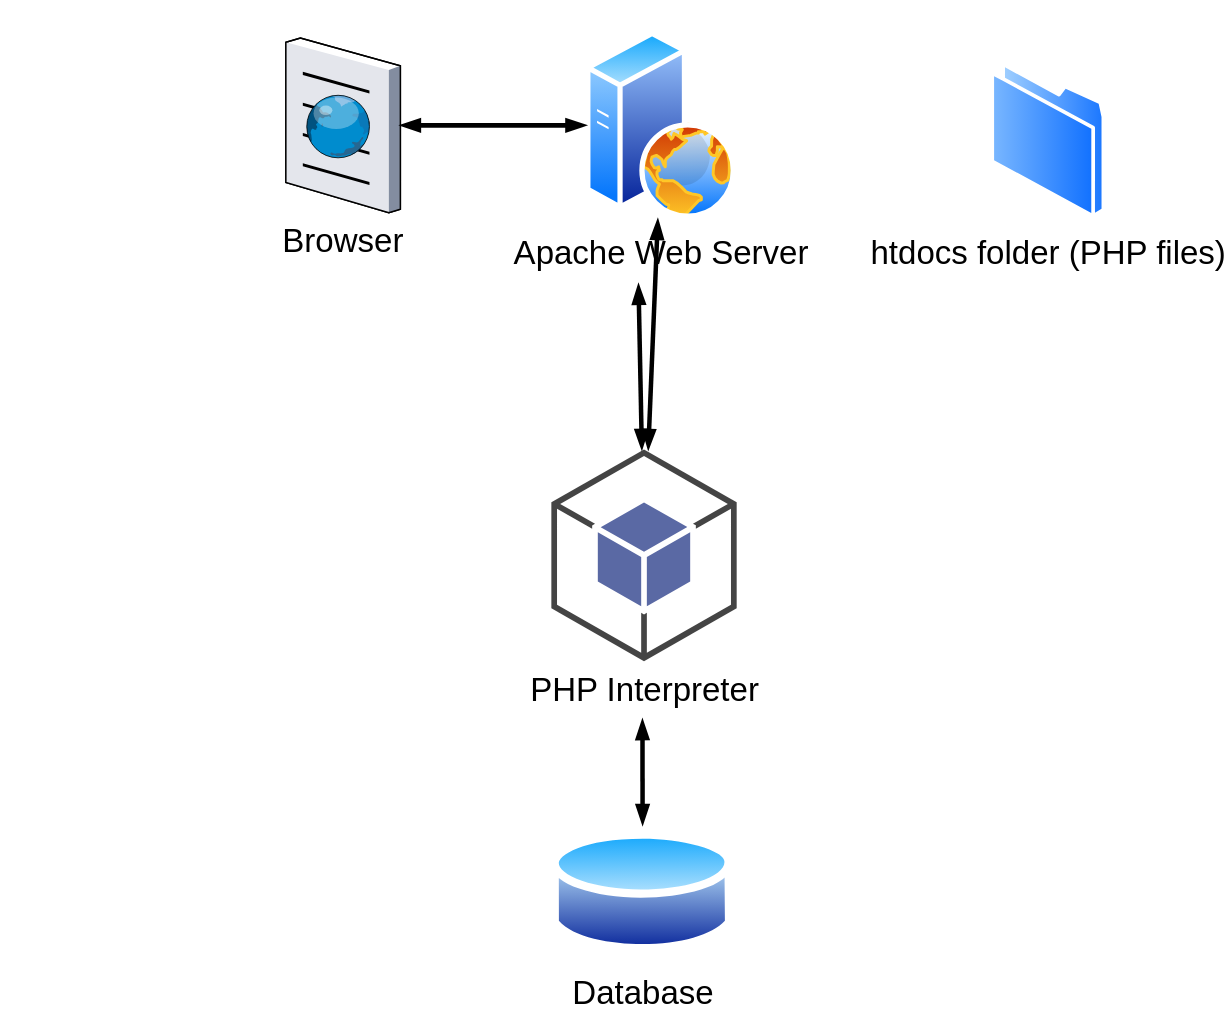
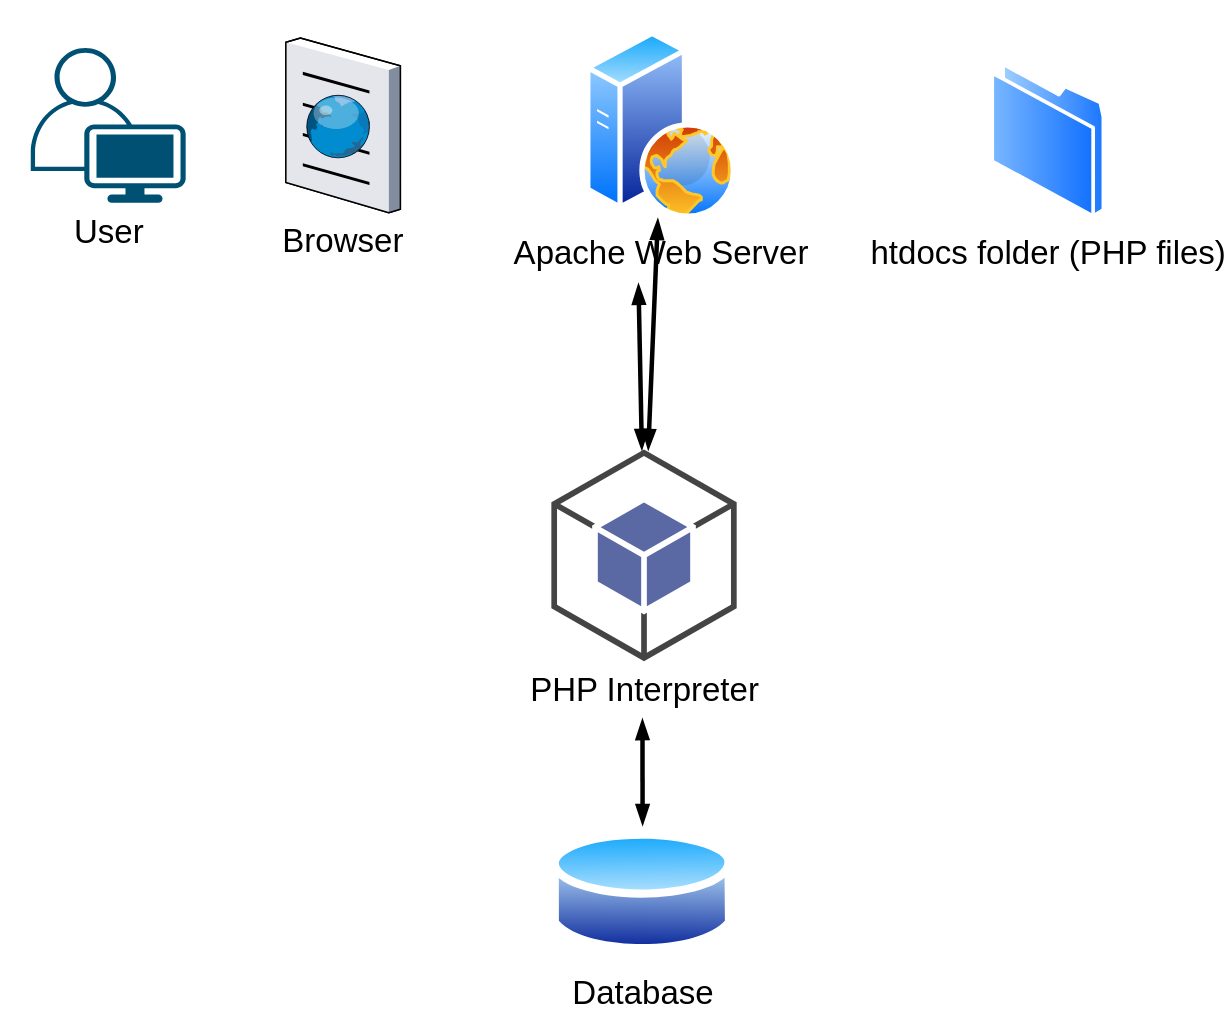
none -> (108, 125)
(493, 125) -> none
